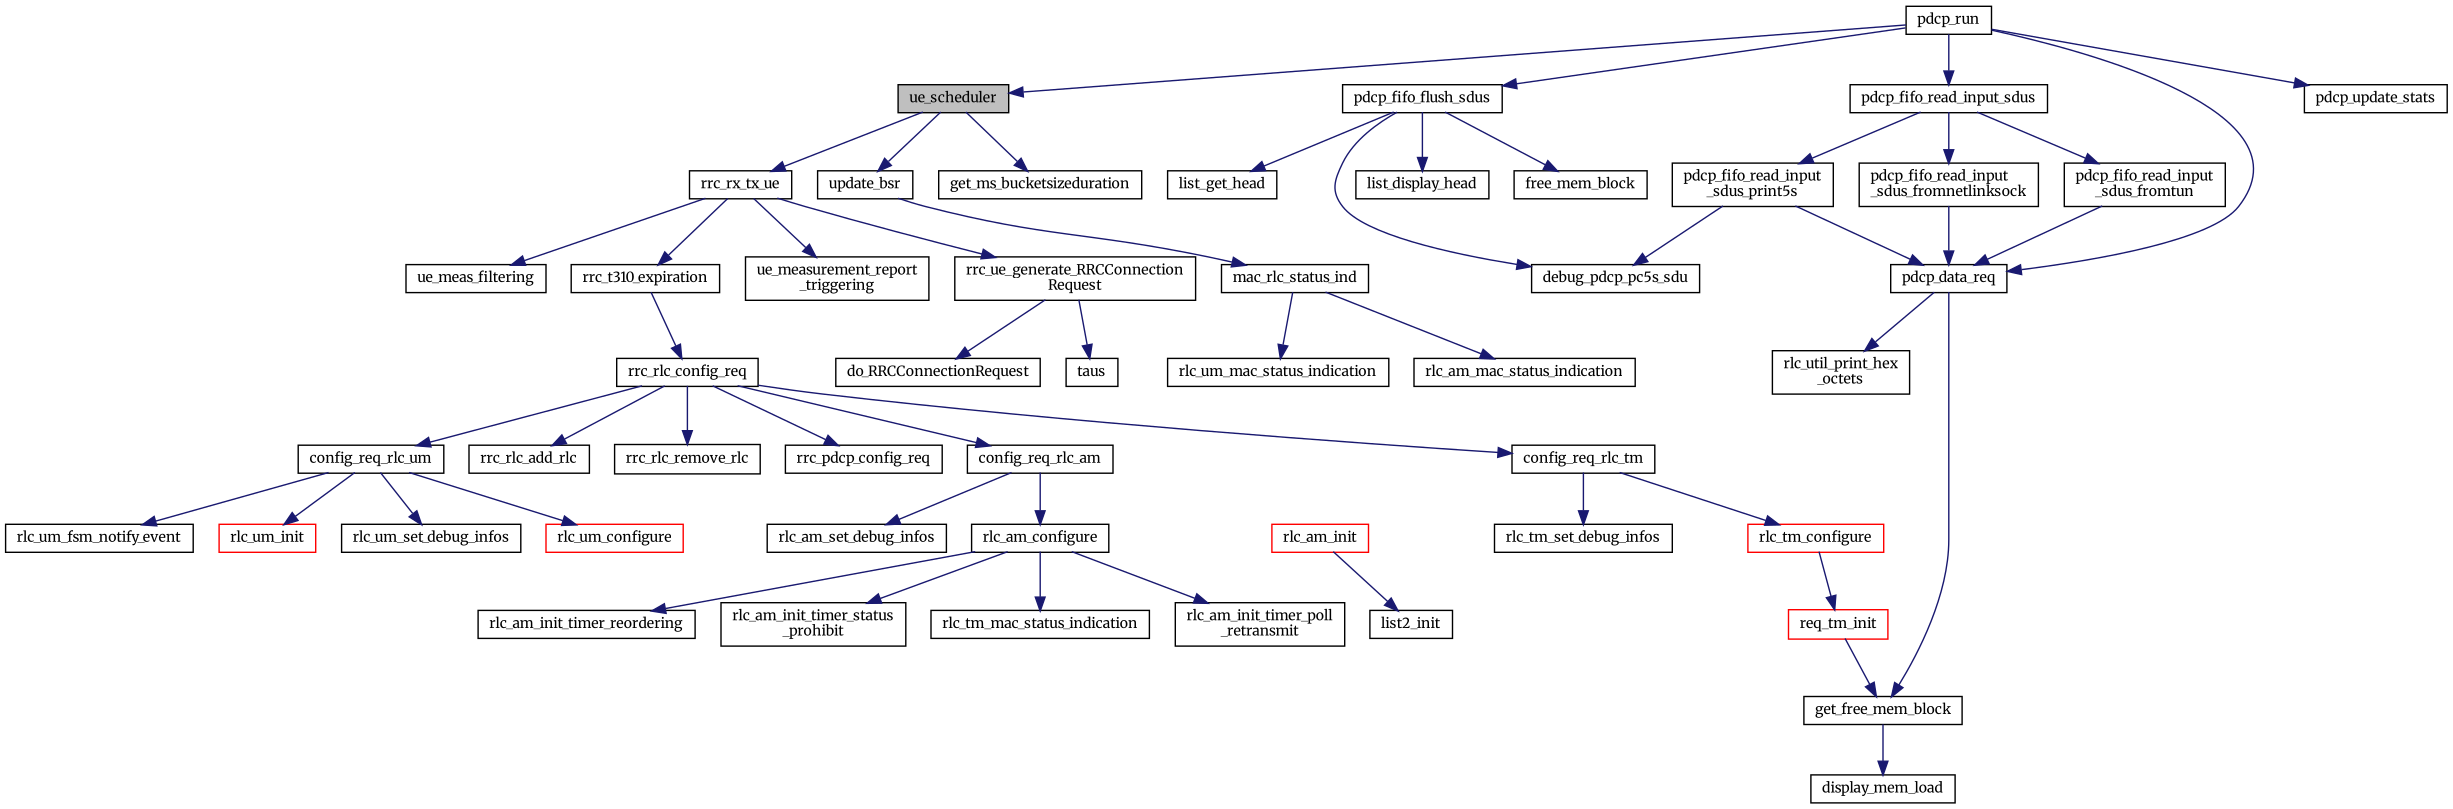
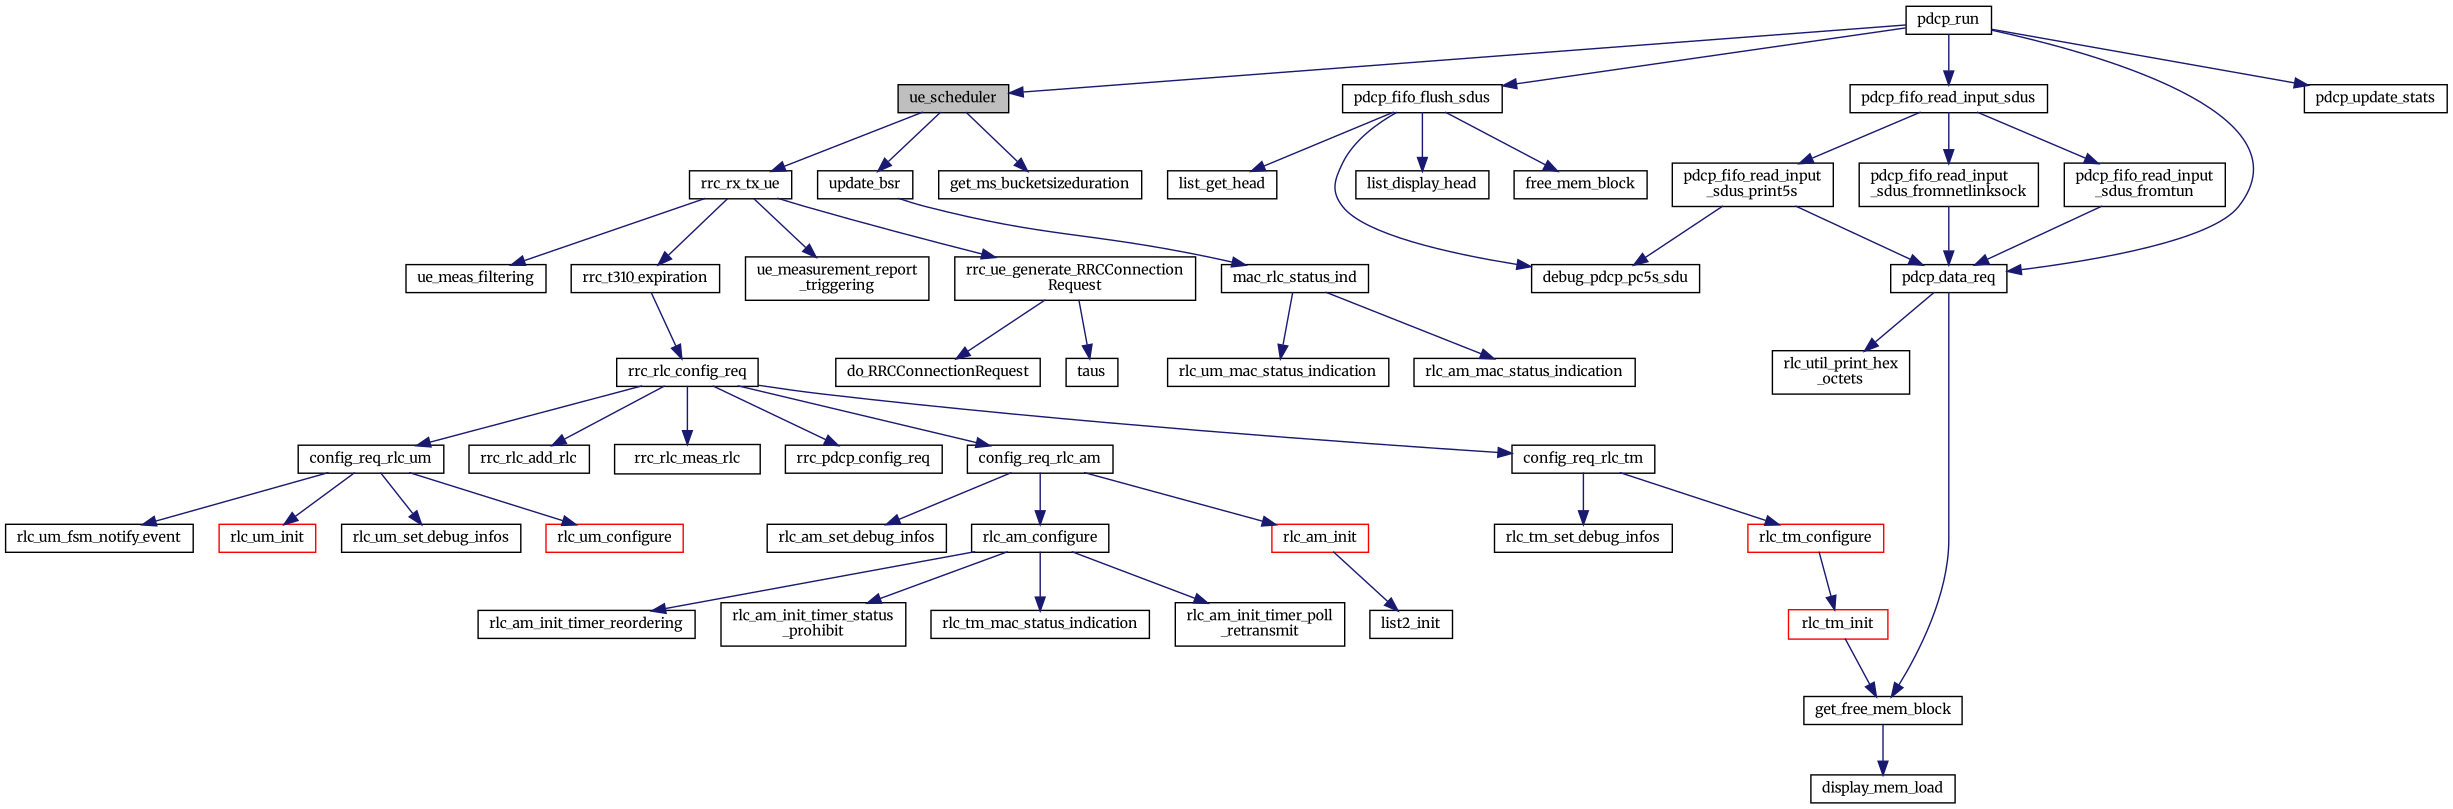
(687, 459) -> (687, 459)
none -> (1173, 497)
(1838, 624) -> (1838, 624)
